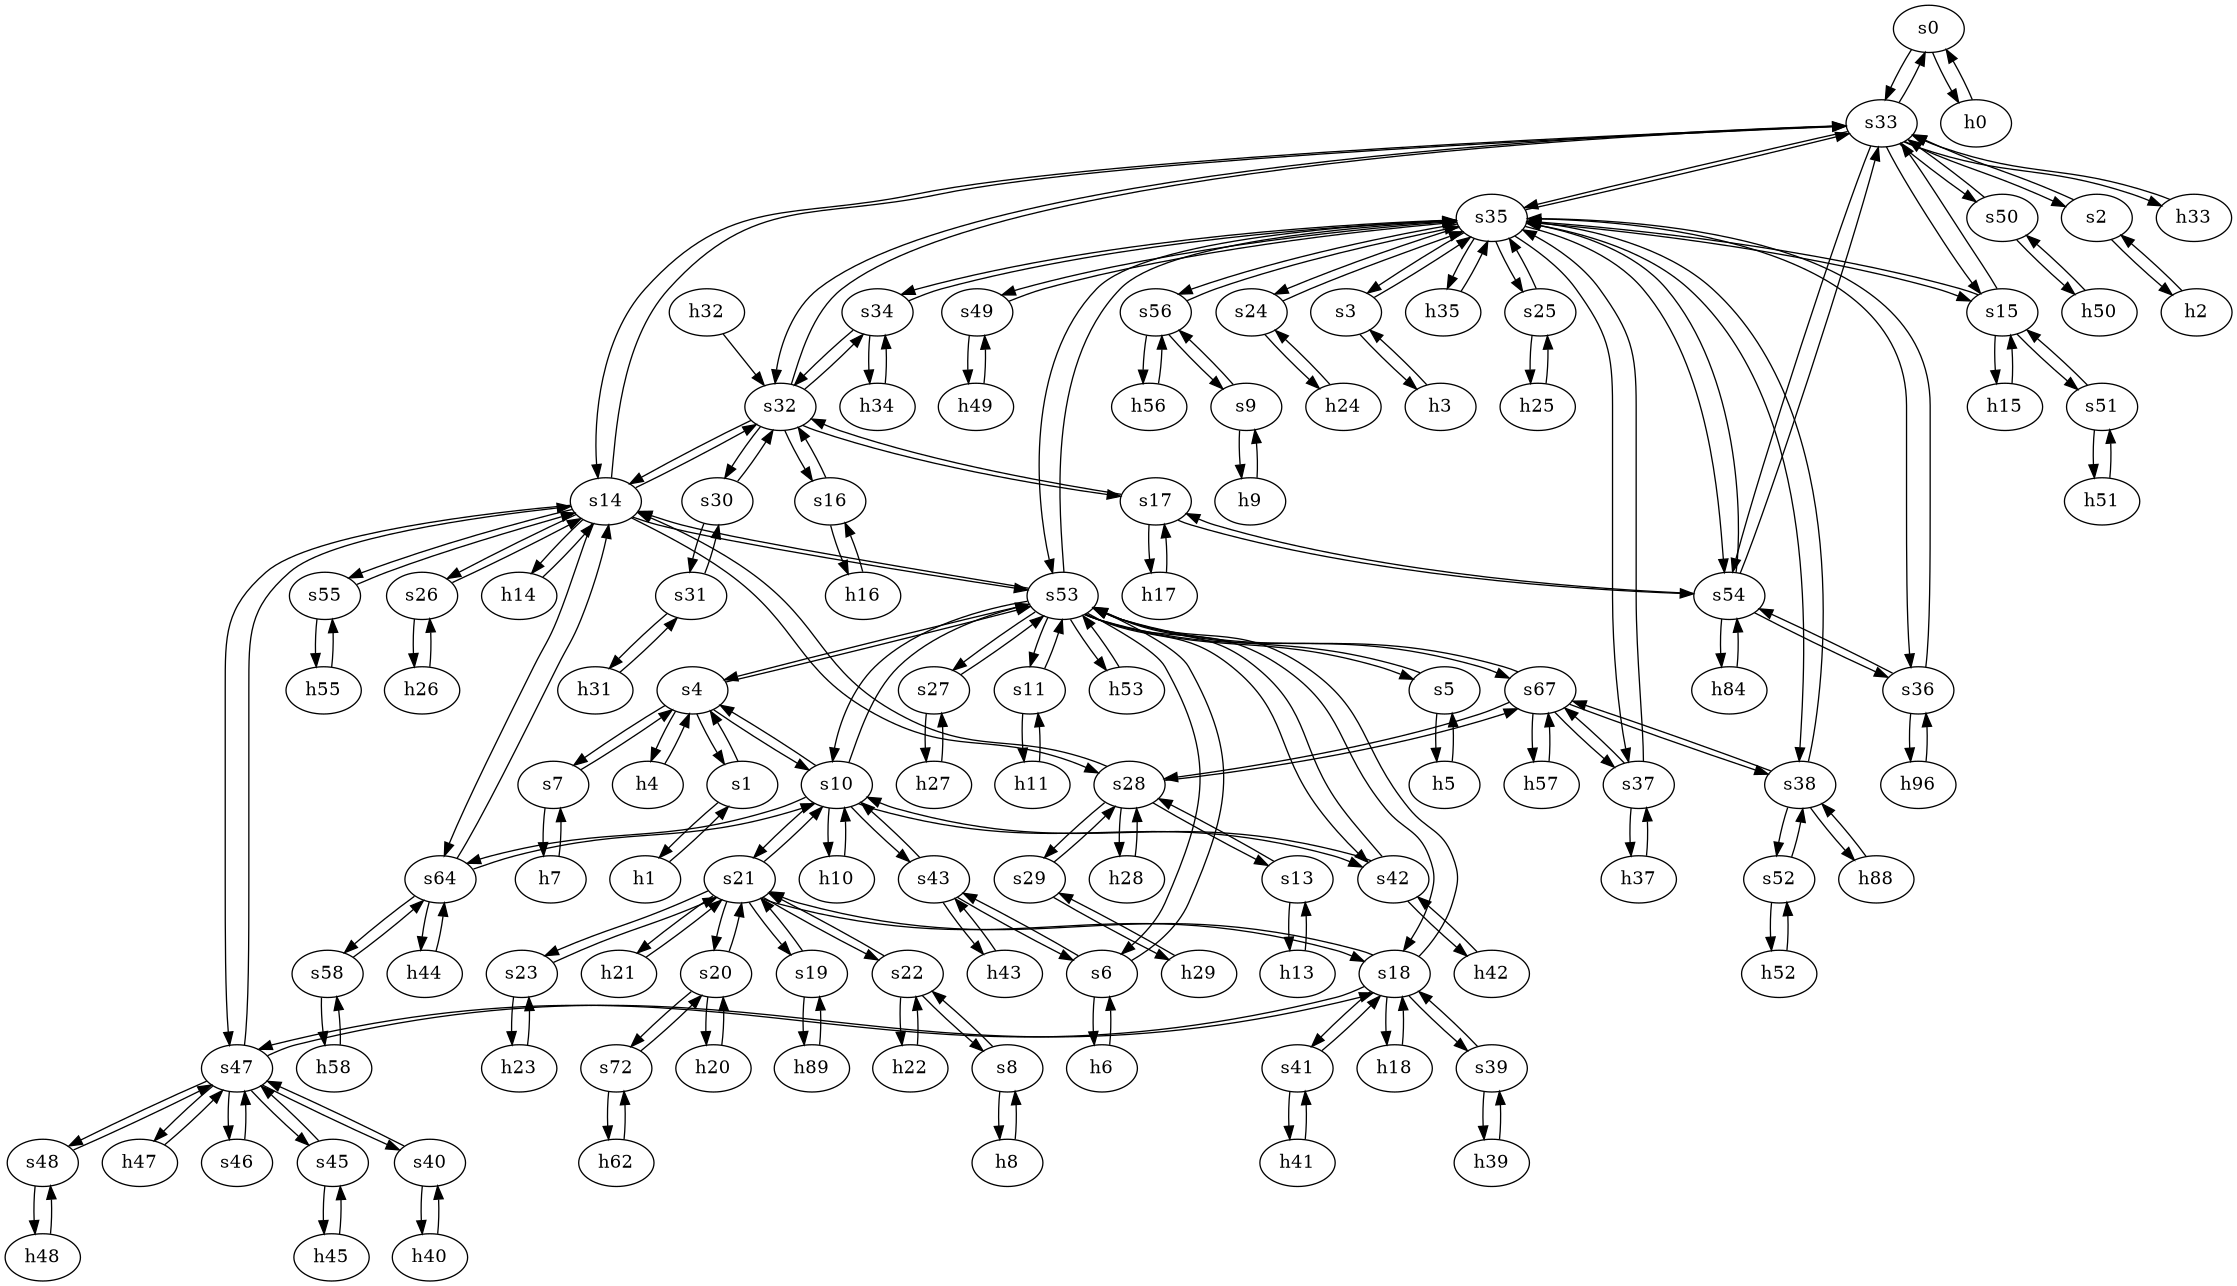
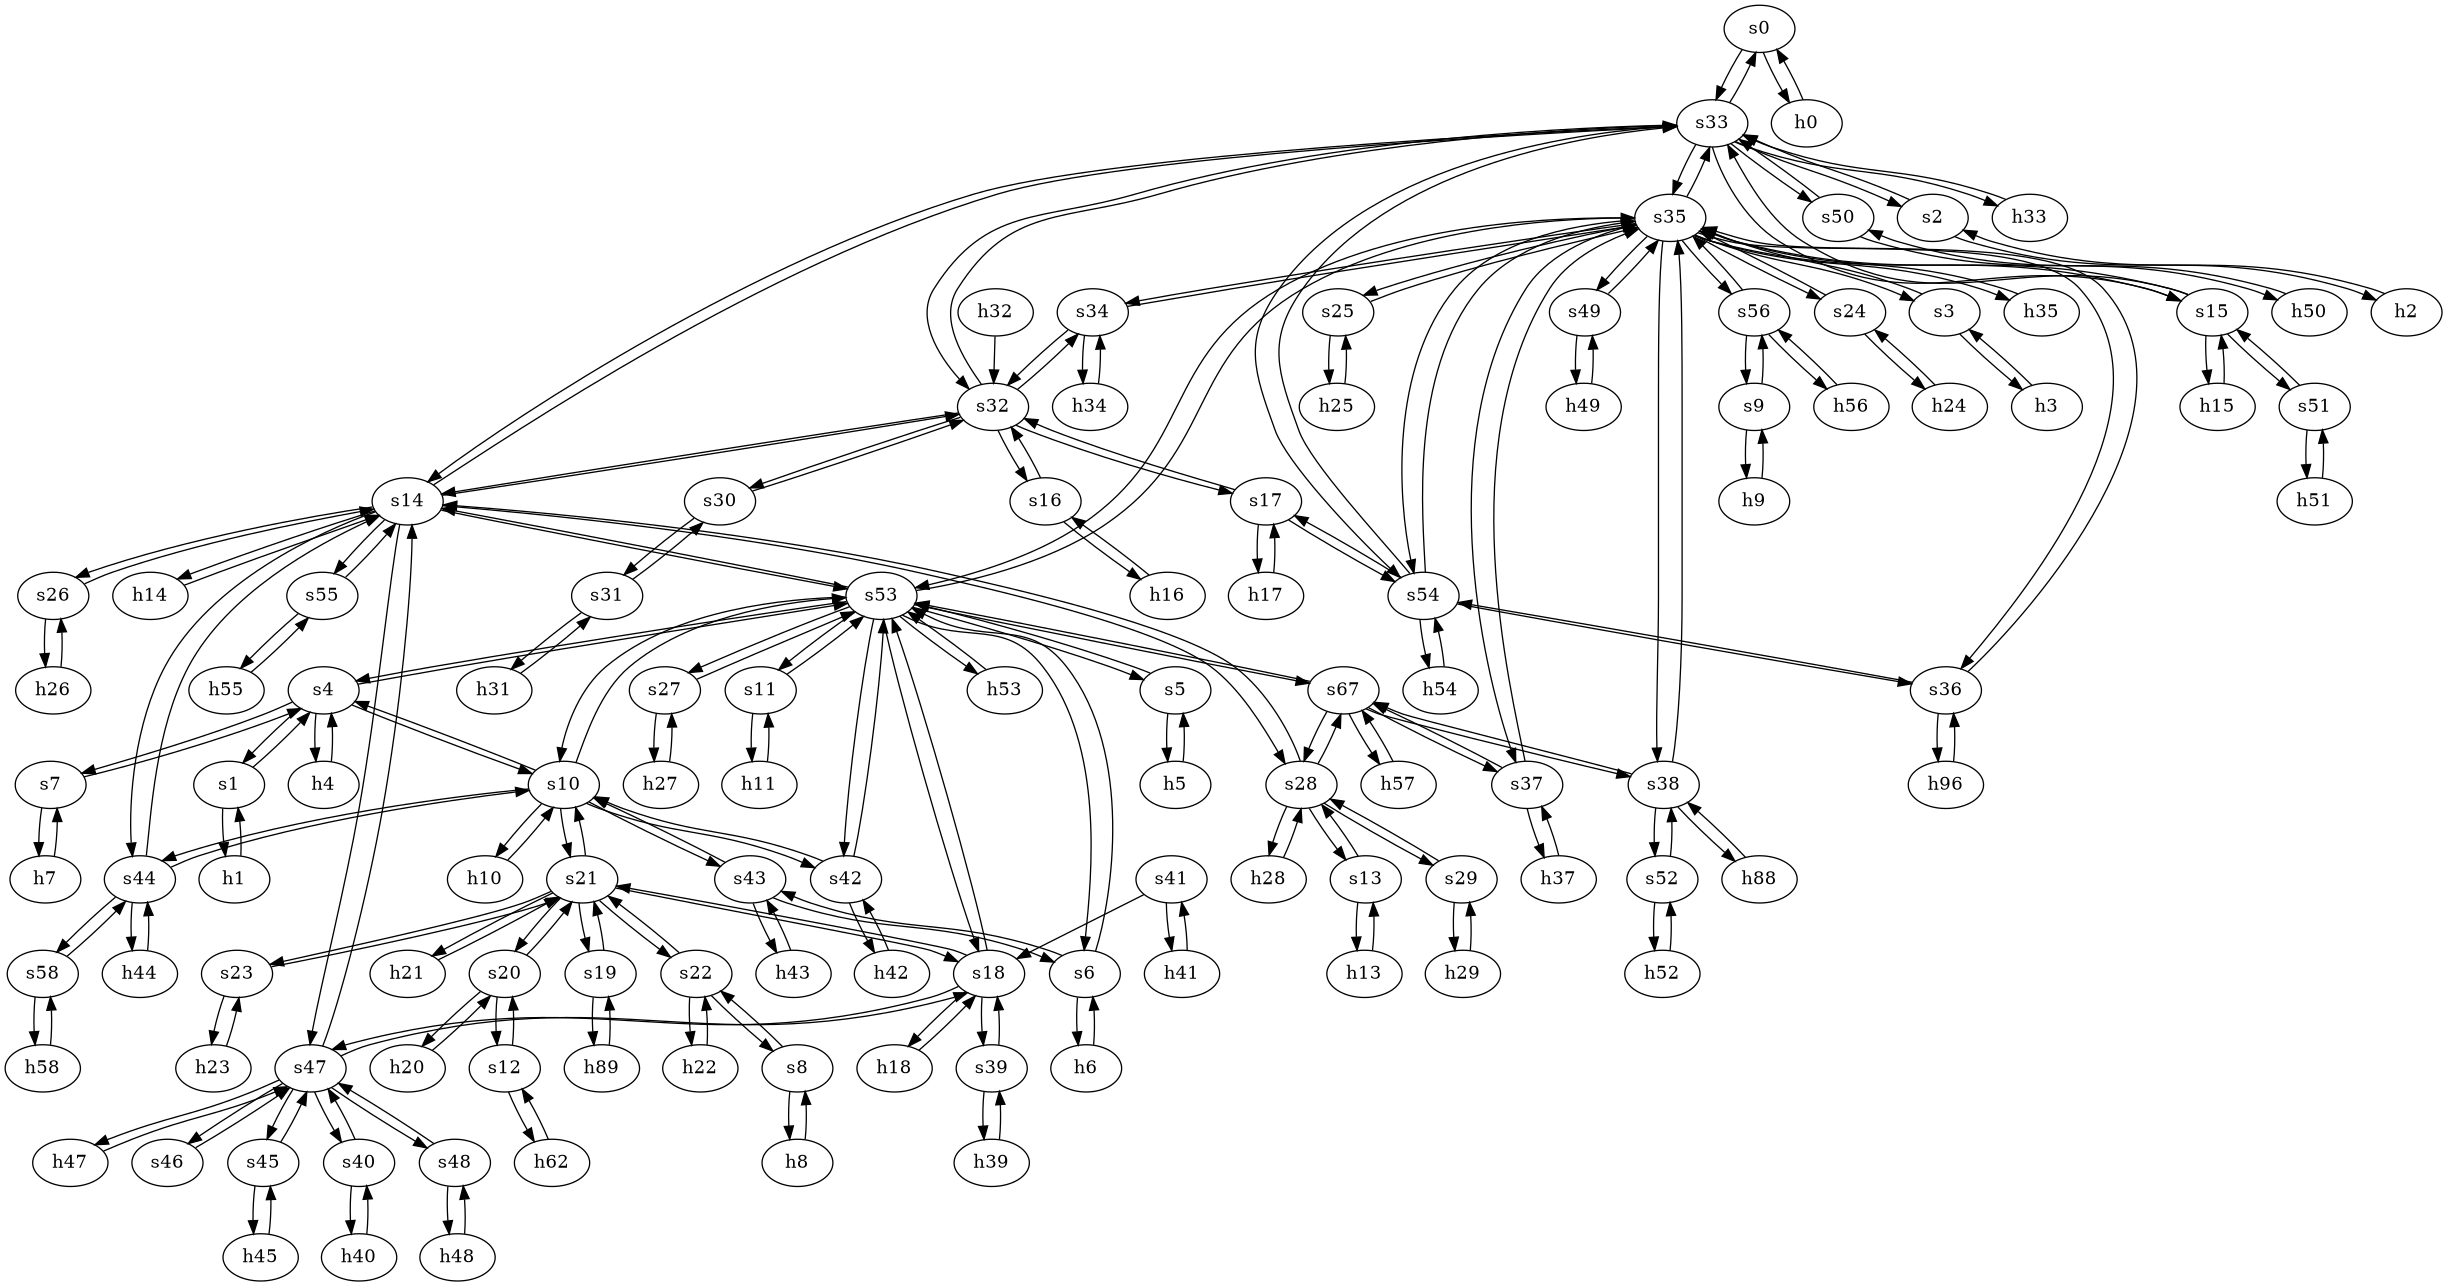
(1729, 690) -> (1441, 690)
(440, 879) -> (140, 879)
(1345, 1014) -> none
(616, 1068) -> (505, 1068)
